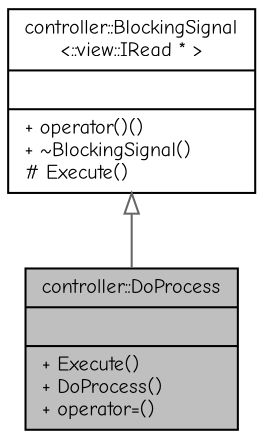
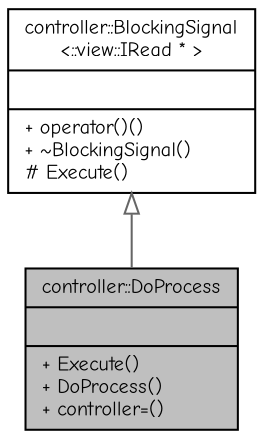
(99, 409) -> (104, 409)
